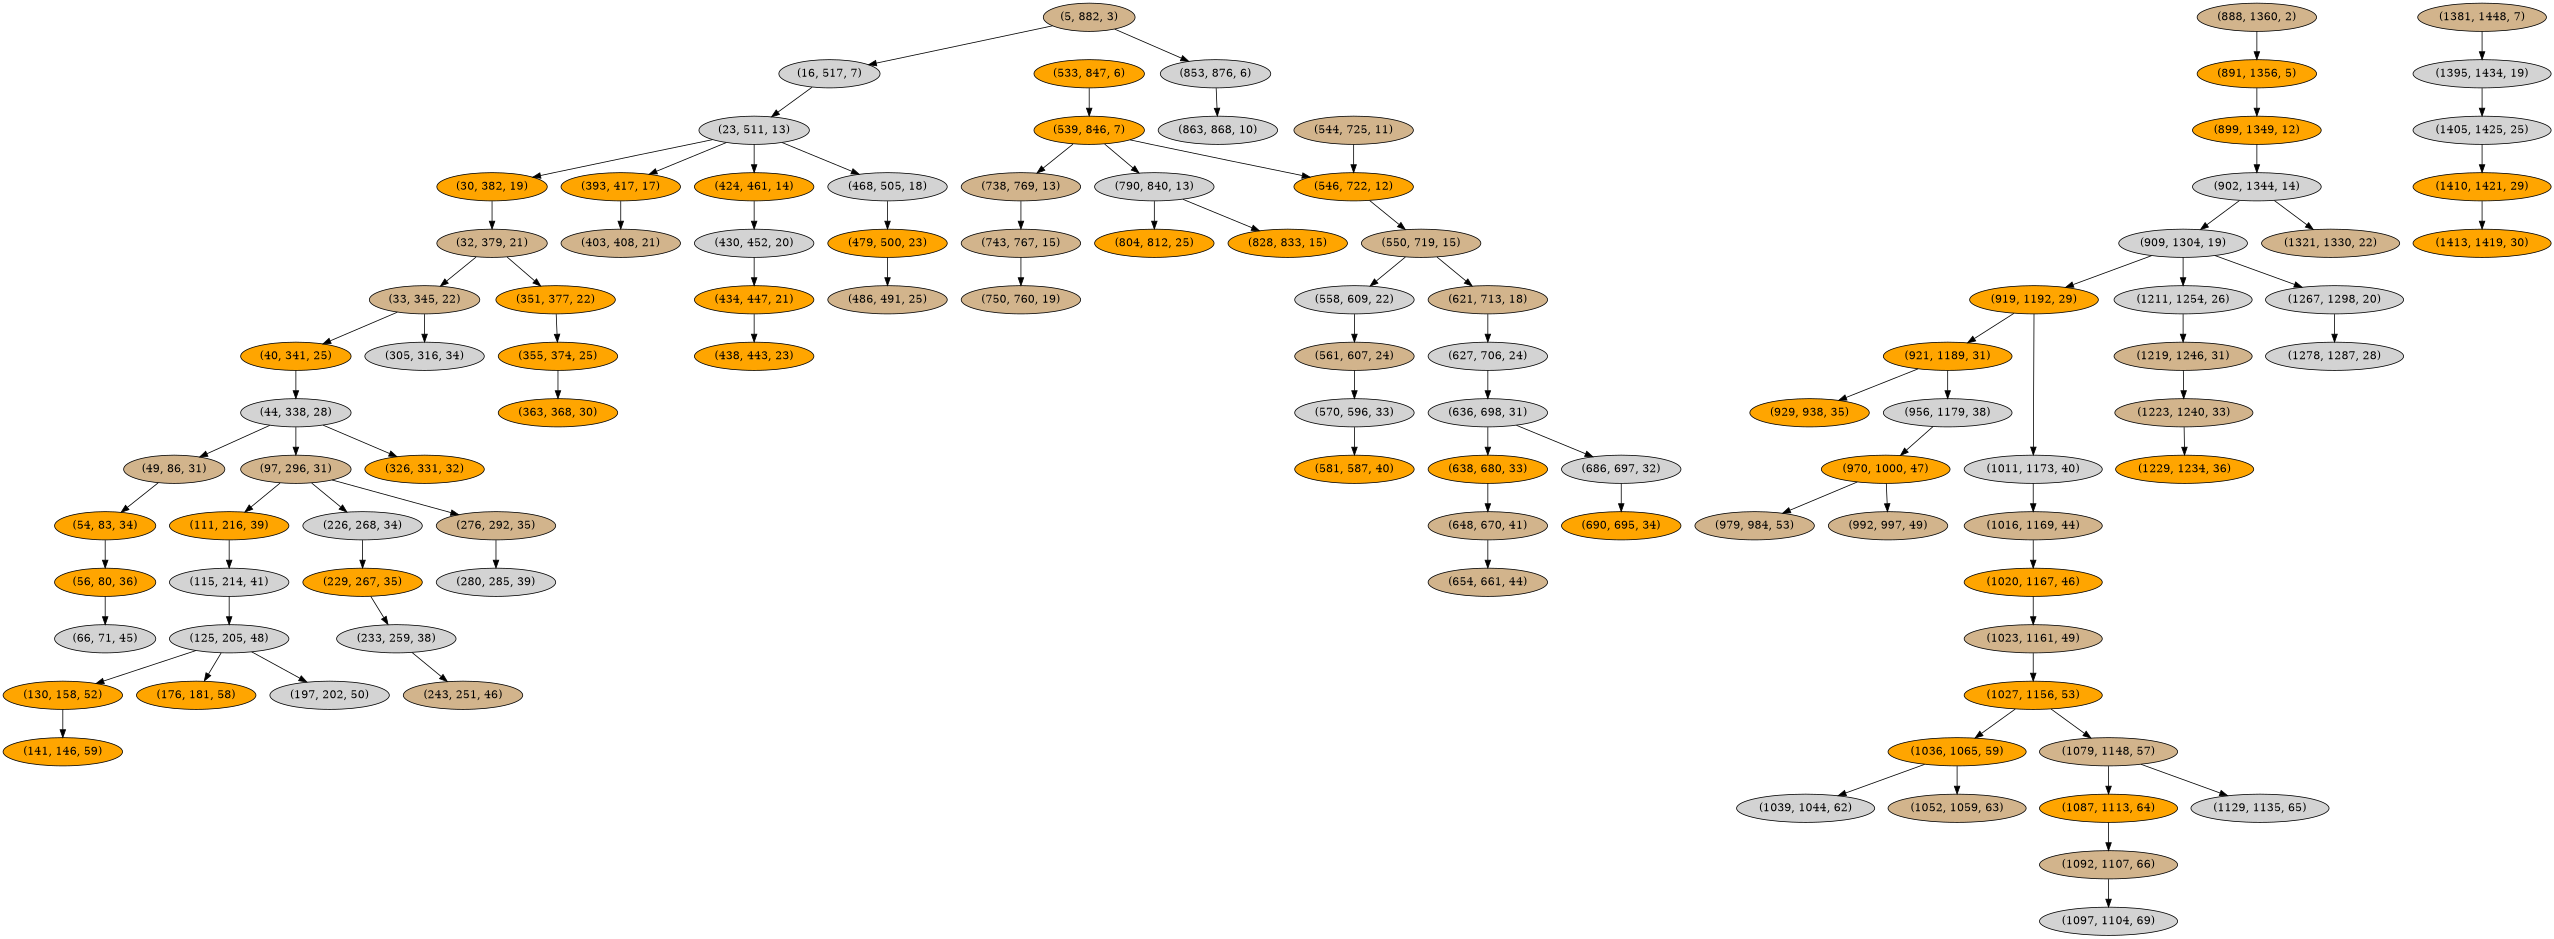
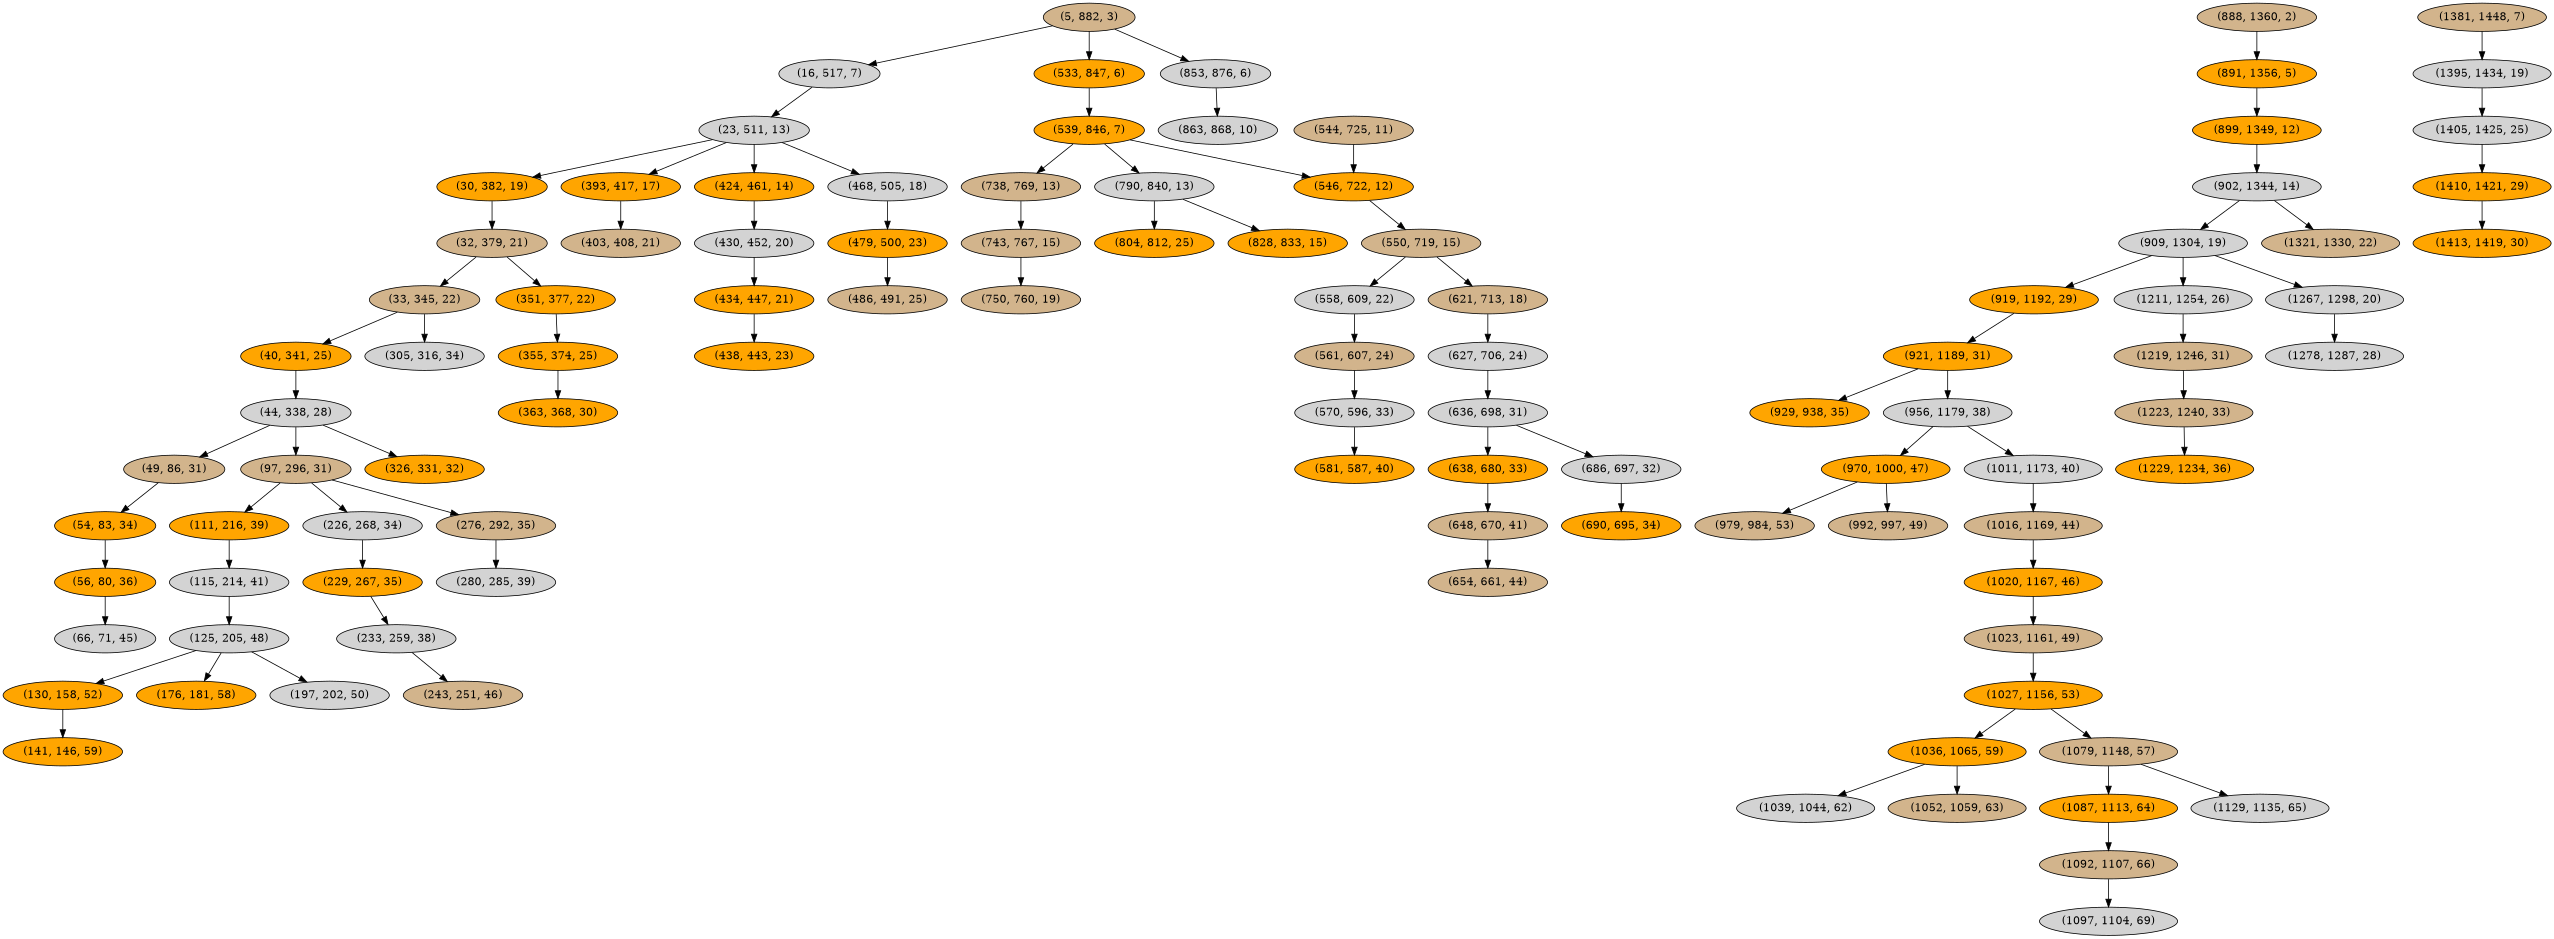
none -> (1089, 42)
(2034, 380) -> (1987, 439)
